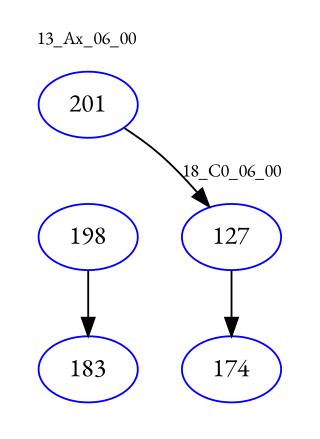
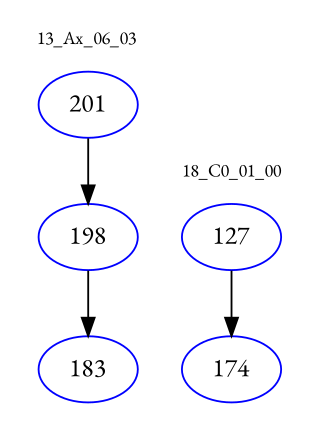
(87, 40) -> (87, 40)
(232, 172) -> (232, 172)
(179, 173) -> (88, 162)
